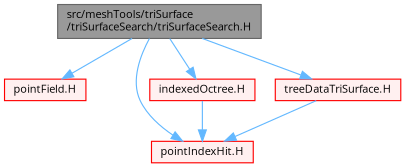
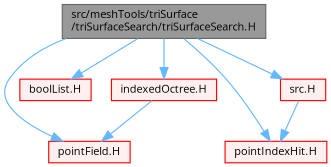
none -> (55, 90)
(338, 90) -> (303, 90)
(202, 115) -> (131, 117)
